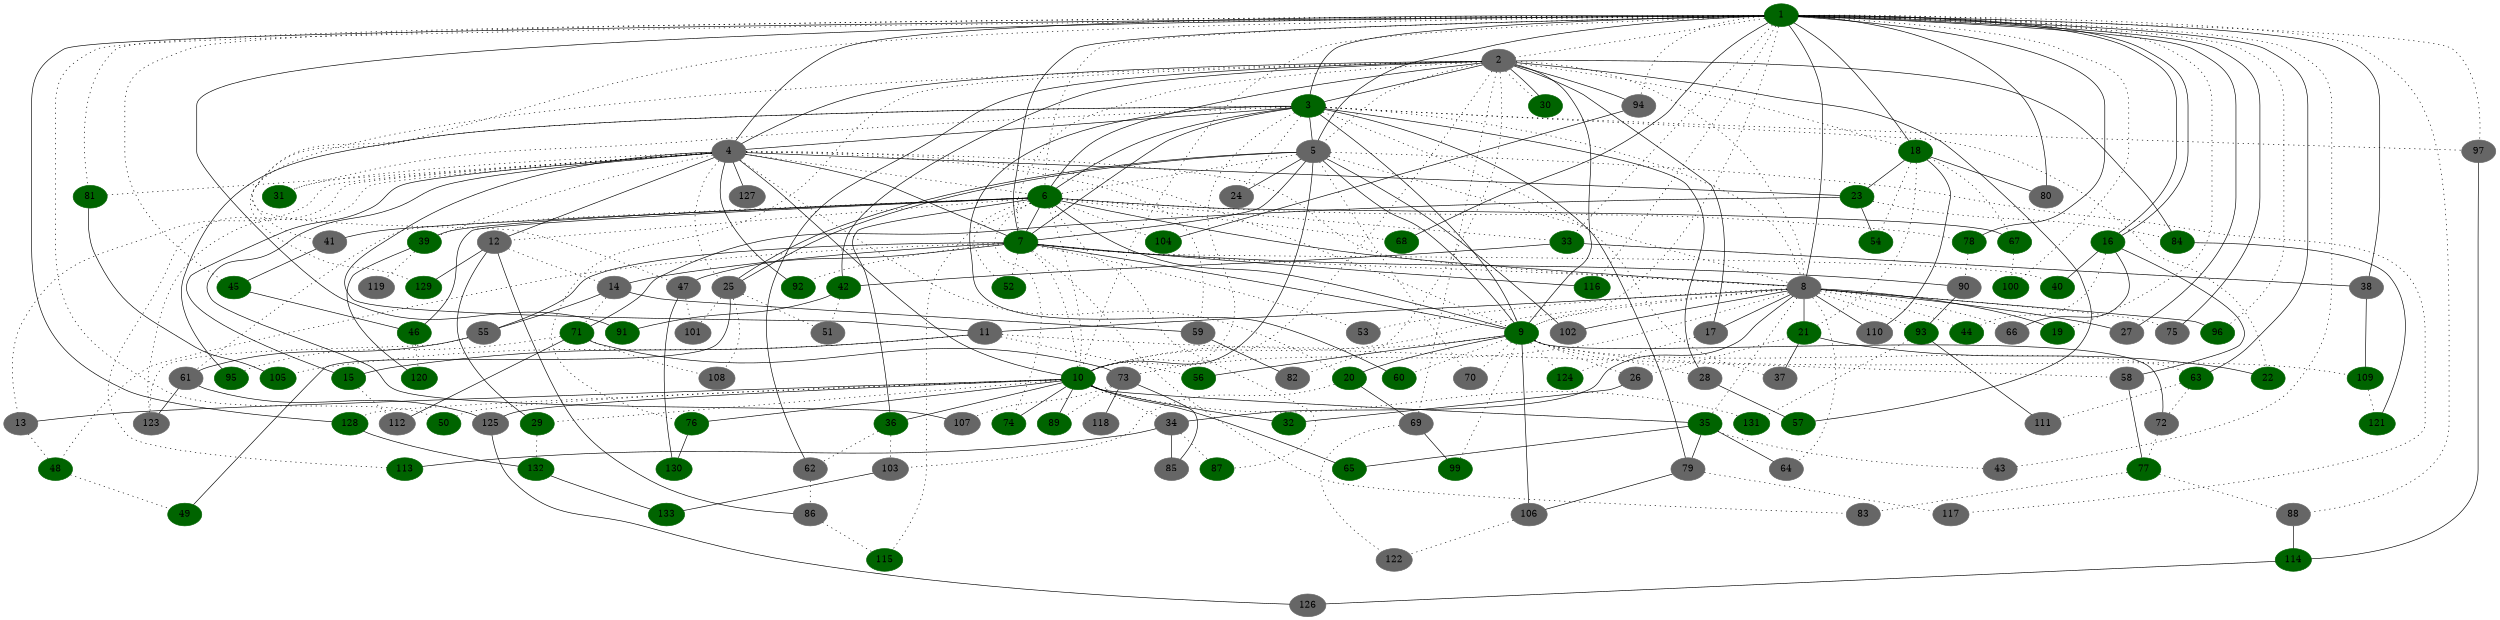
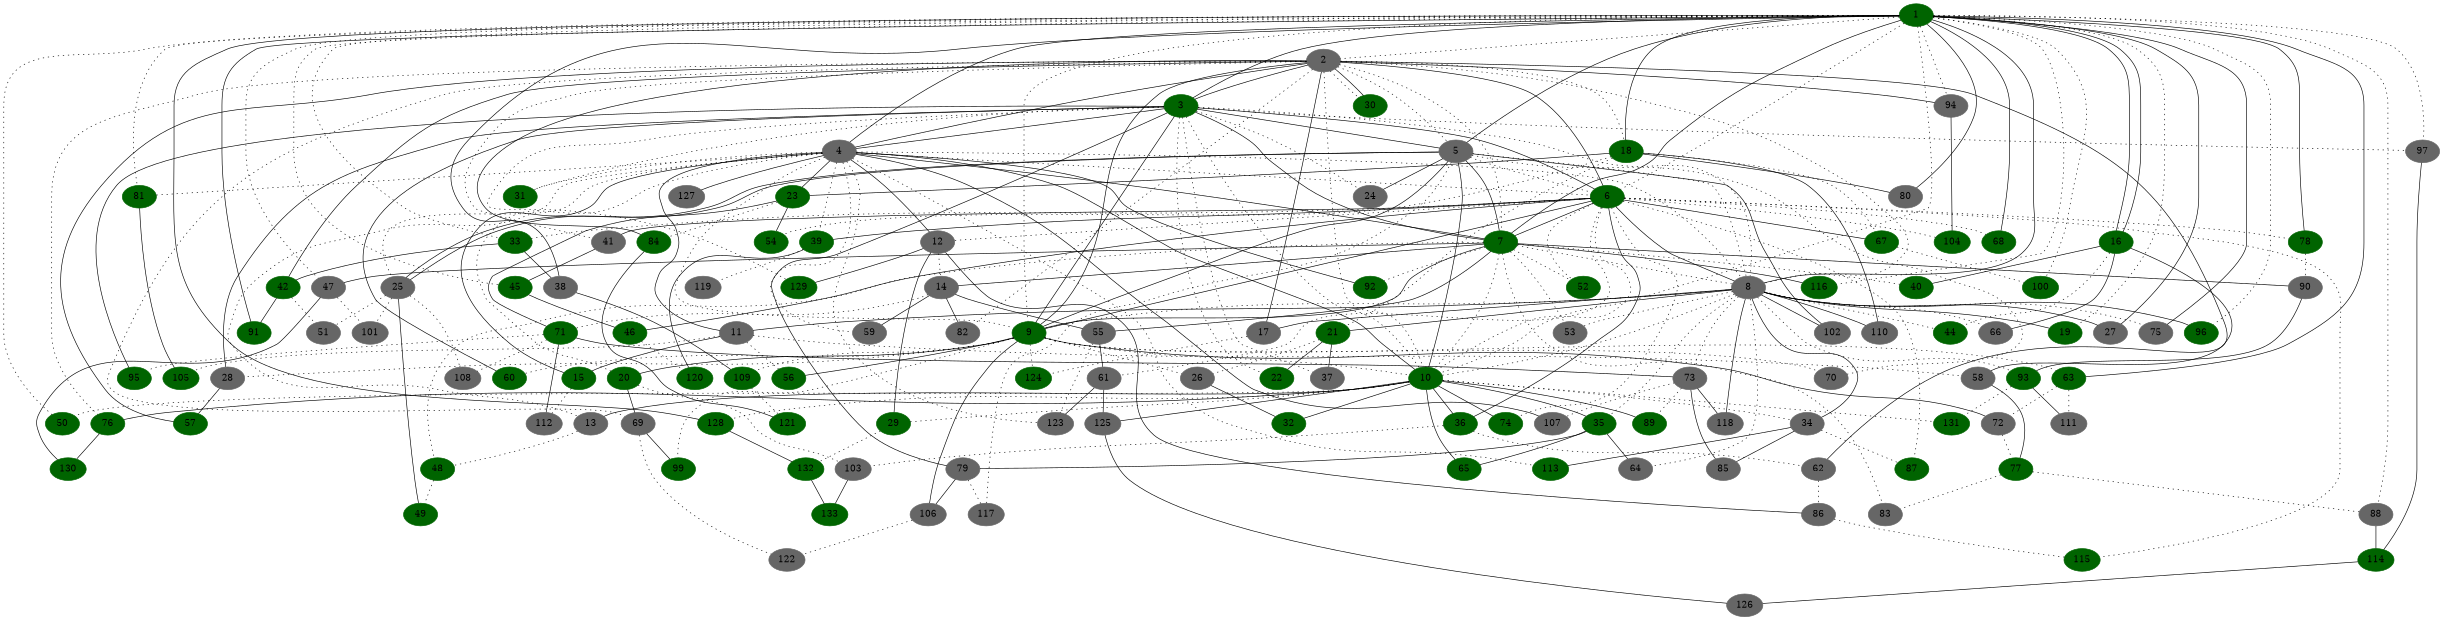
none -> (1734, 352)
(1245, 356) -> (952, 310)
(2000, 469) -> none
